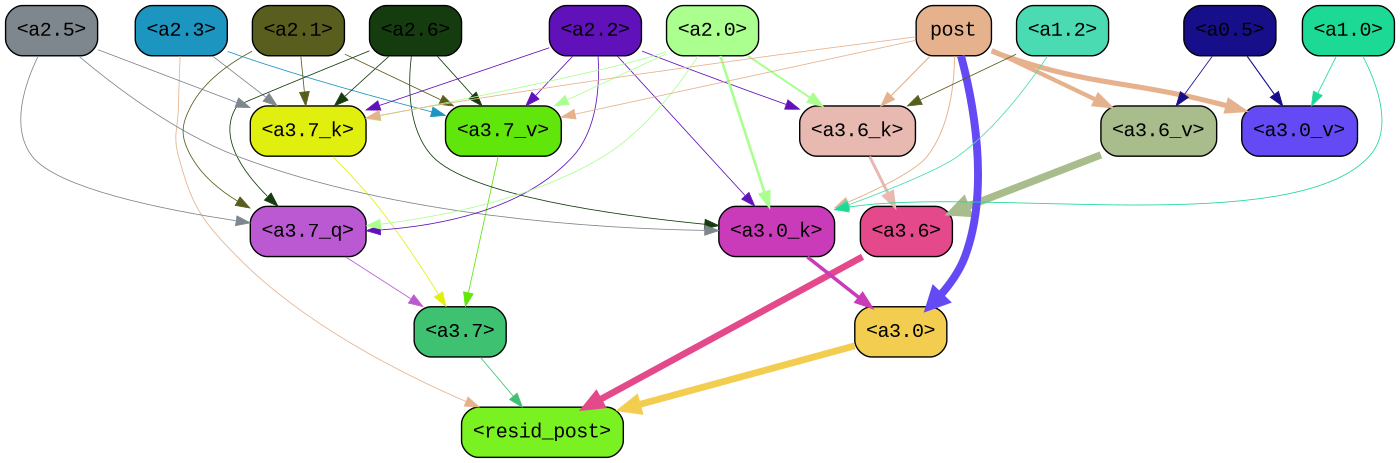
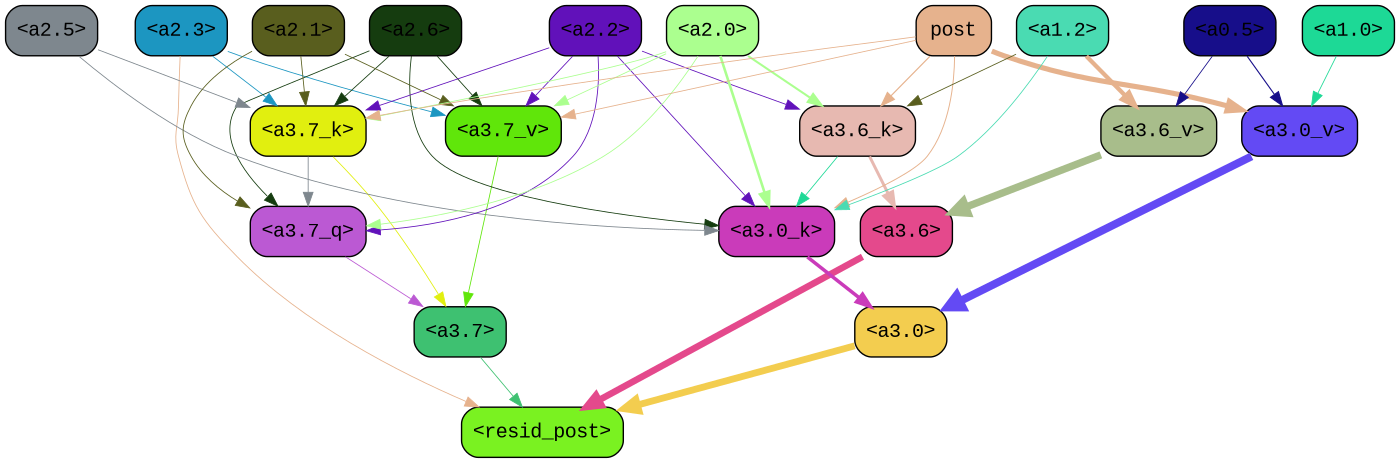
(239, 77) -> (239, 77)
(1054, 80) -> (1102, 72)
(978, 180) -> (1106, 229)
(79, 184) -> (308, 170)
(1167, 204) -> (822, 176)
